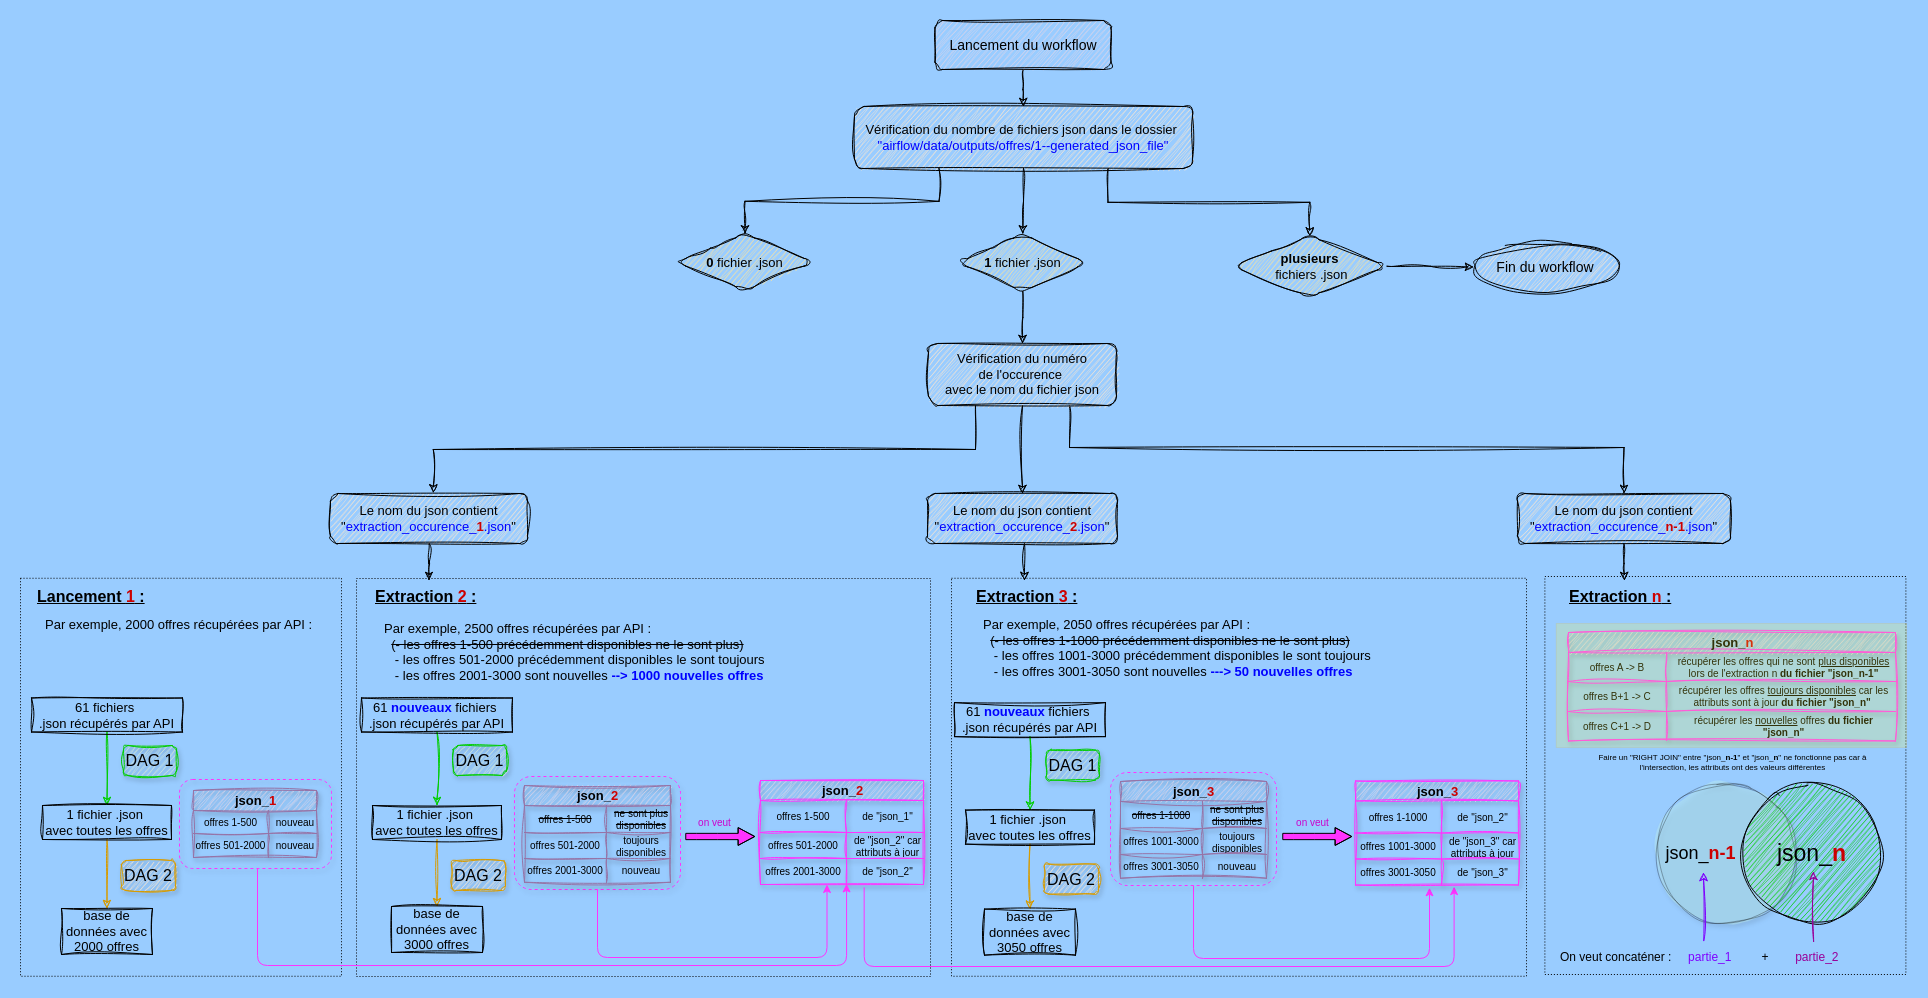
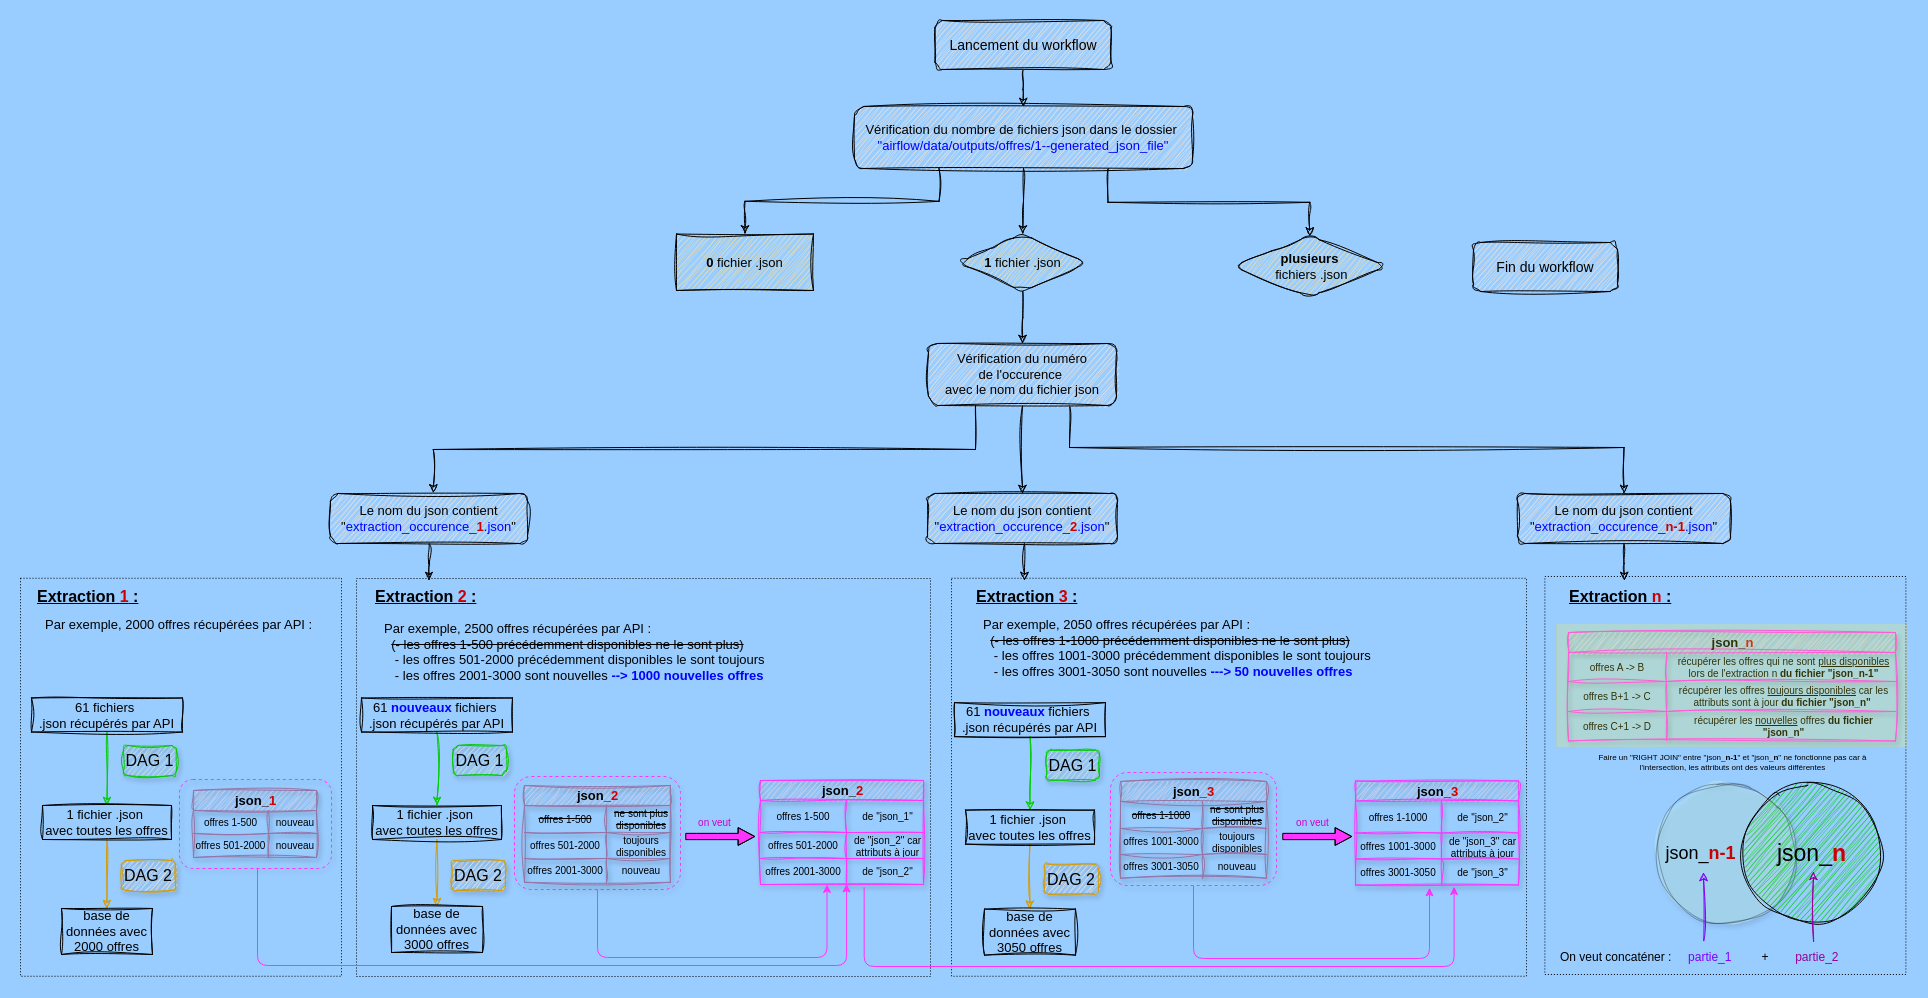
(1023, 45) -> (1023, 45)
(745, 262) -> (745, 262)
(1426, 266) -> none
(1546, 267) -> (1546, 267)
(90, 597) -> (92, 597)
